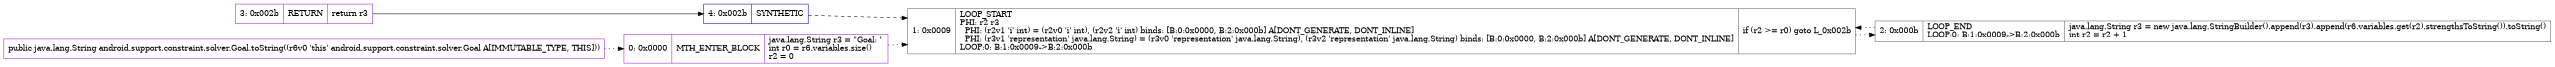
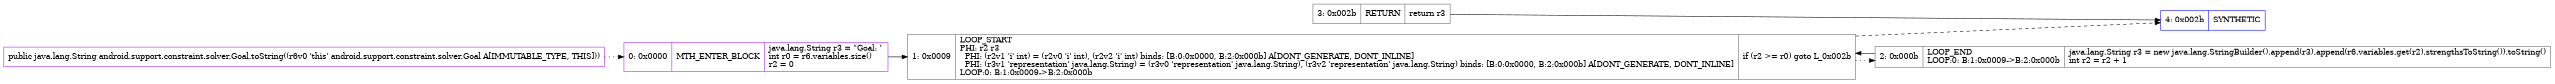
(304, 14) -> (1382, 14)
(855, 17) -> (2005, 30)
(1868, 28) -> (1868, 53)
(895, 45) -> (895, 57)
